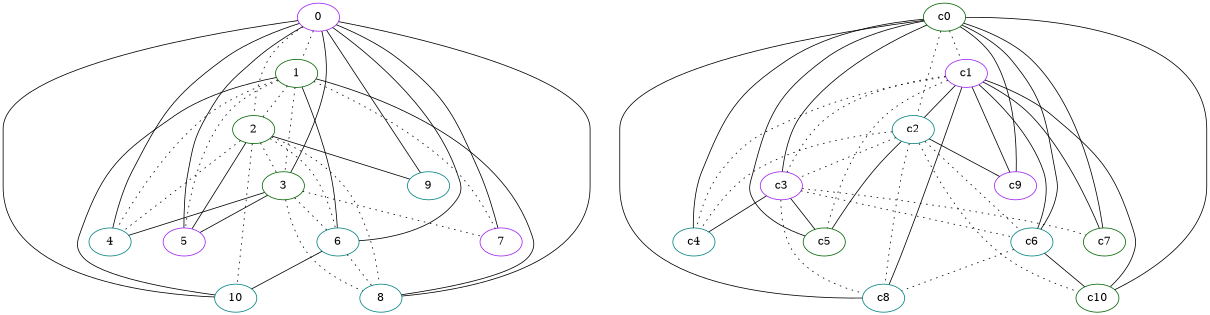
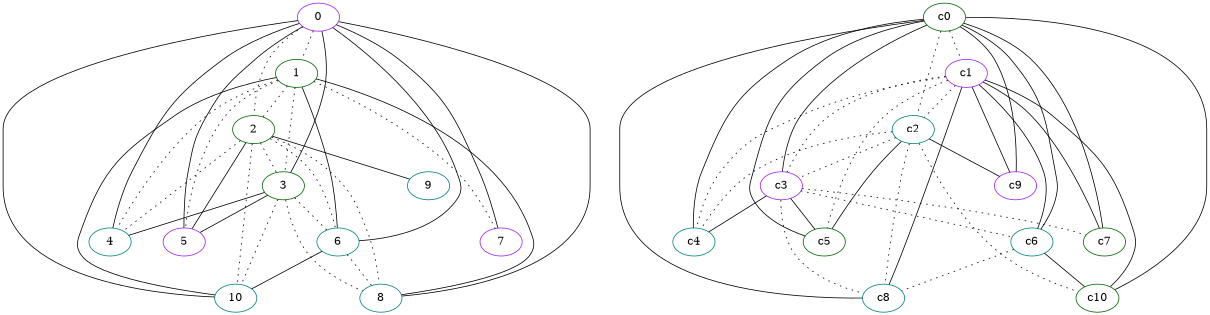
(940, 101) -> (940, 101)
(376, 105) -> none
(972, 186) -> none
(392, 214) -> (260, 242)
